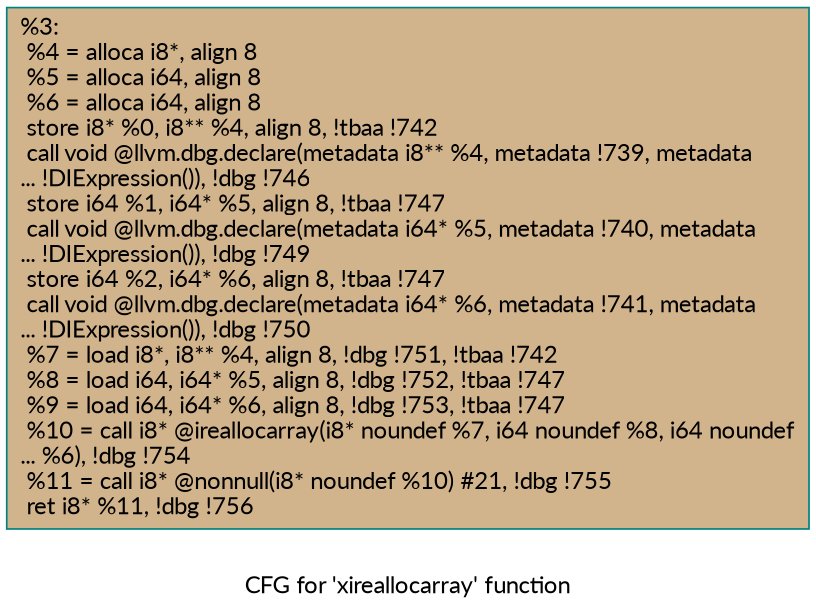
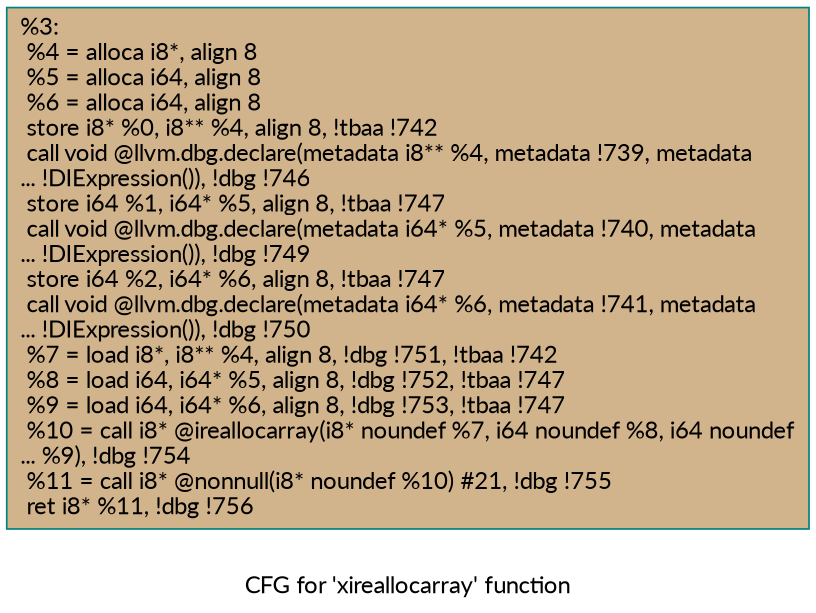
(106, 457) -> (106, 457)
